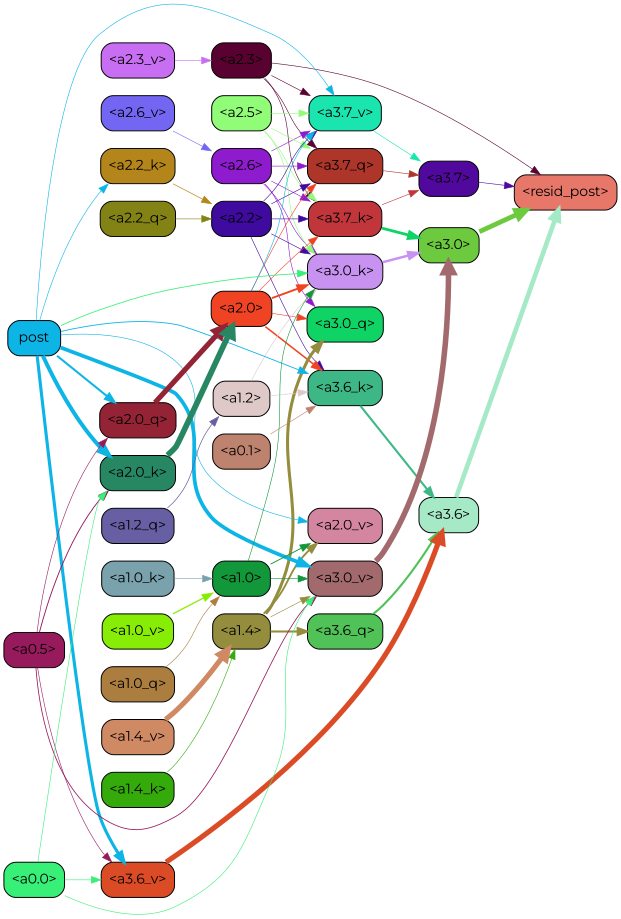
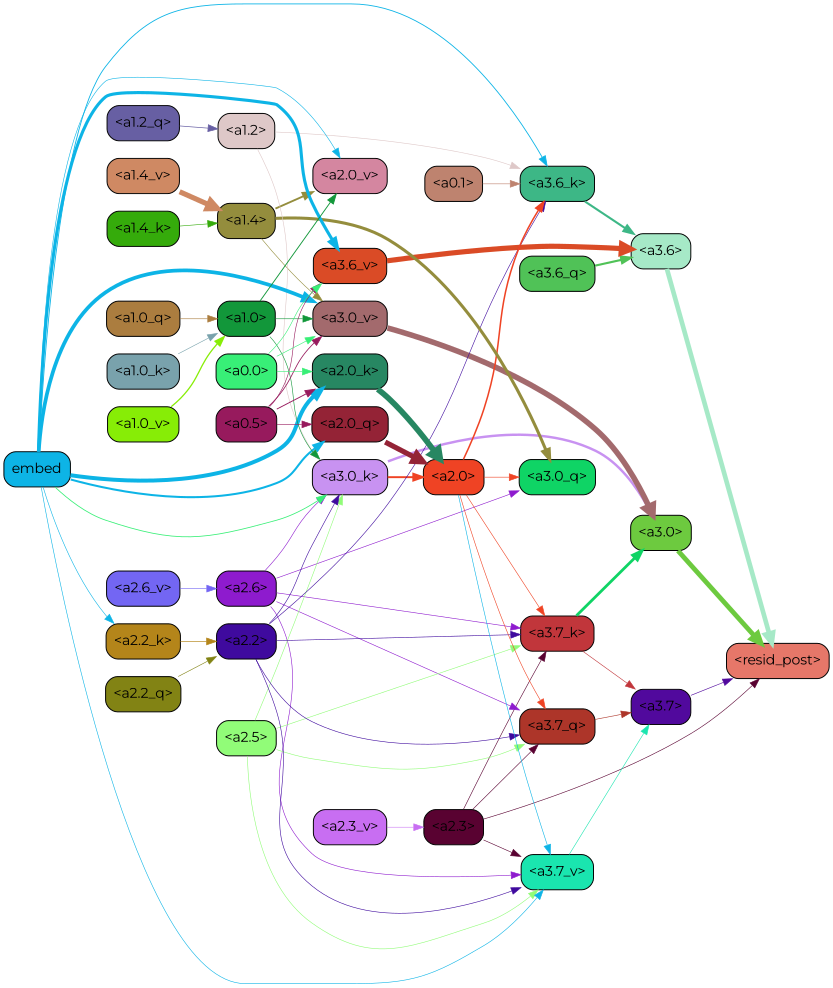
(285, 293) -> (399, 477)
(34, 338) -> (37, 469)
(281, 631) -> none
